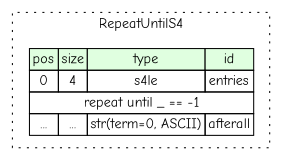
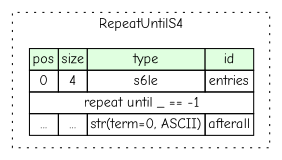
(146, 81) -> (146, 81)
